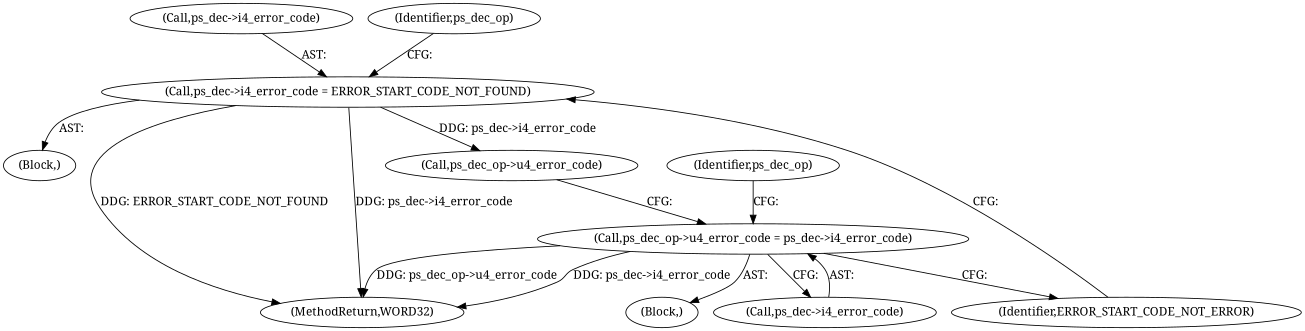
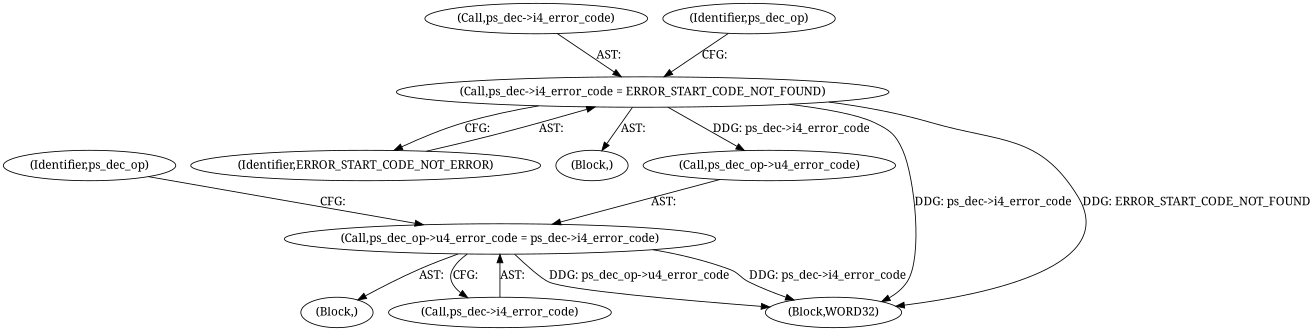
(661, 202) -> (665, 202)
(987, 202) -> (553, 129)
(937, 275) -> (469, 121)
(362, 312) -> (834, 312)
